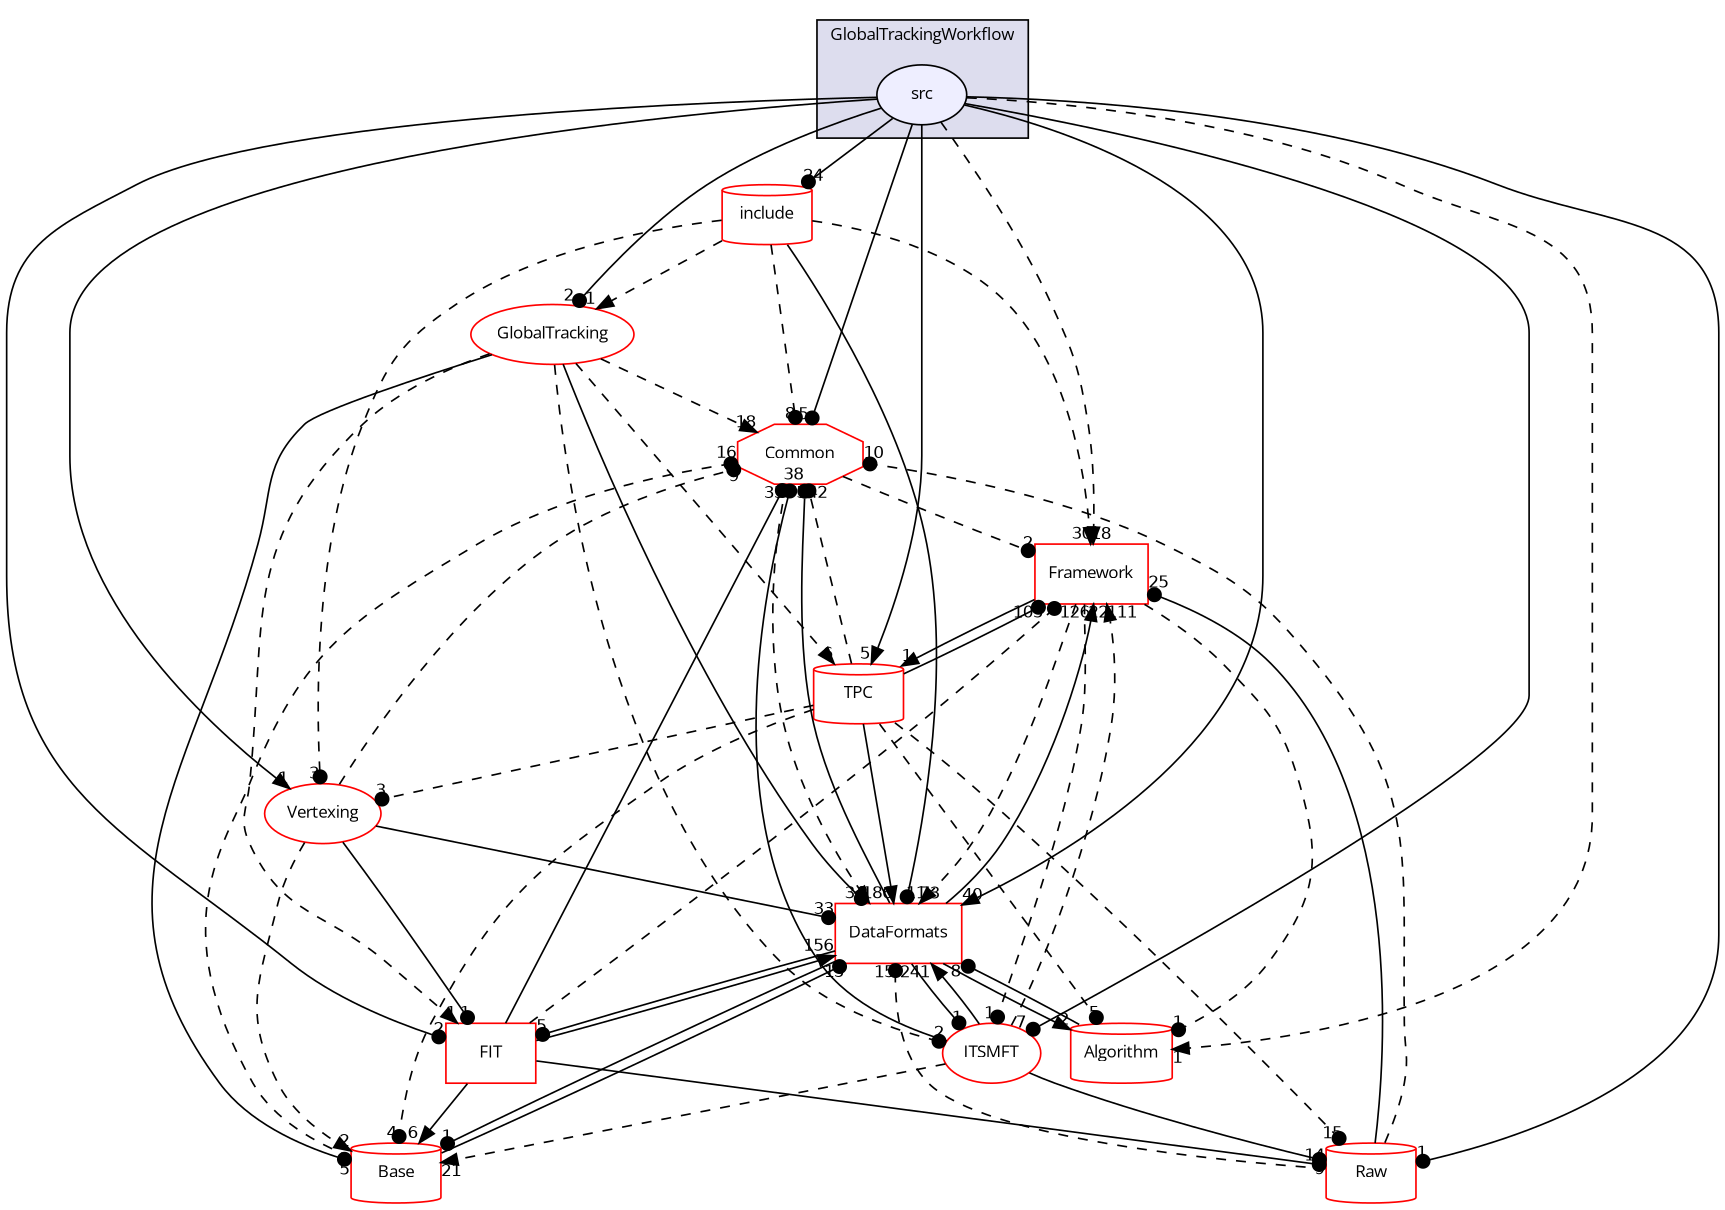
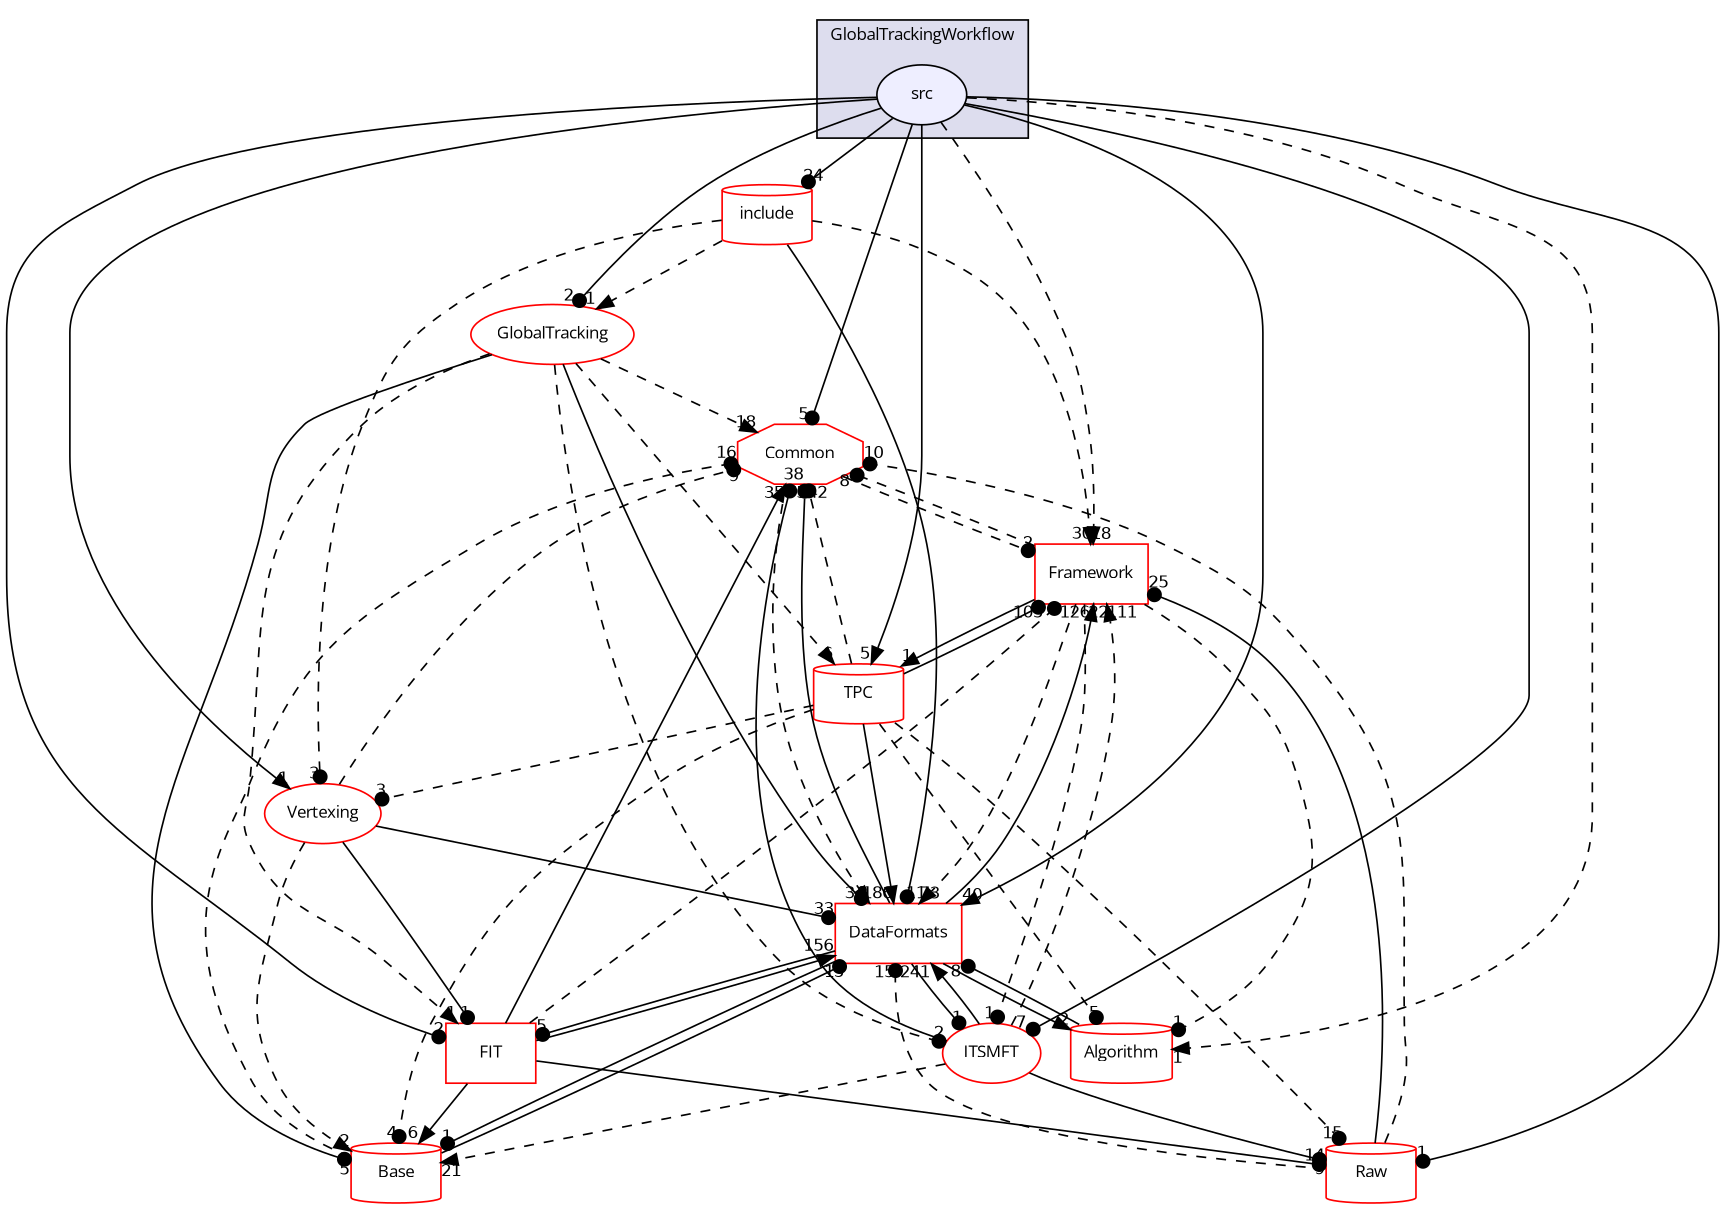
(783, 328) -> (949, 511)
(636, 773) -> (636, 773)
